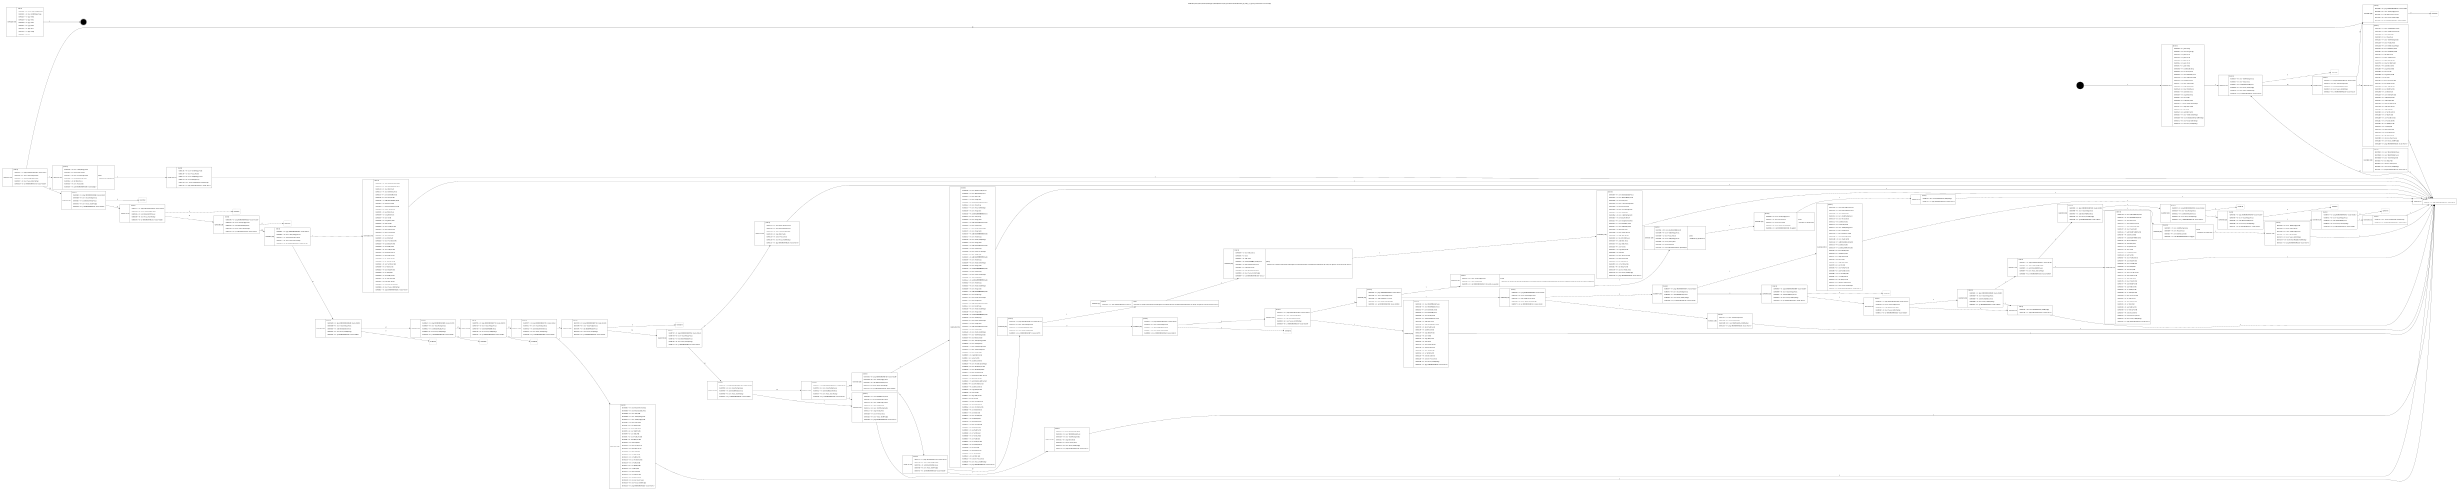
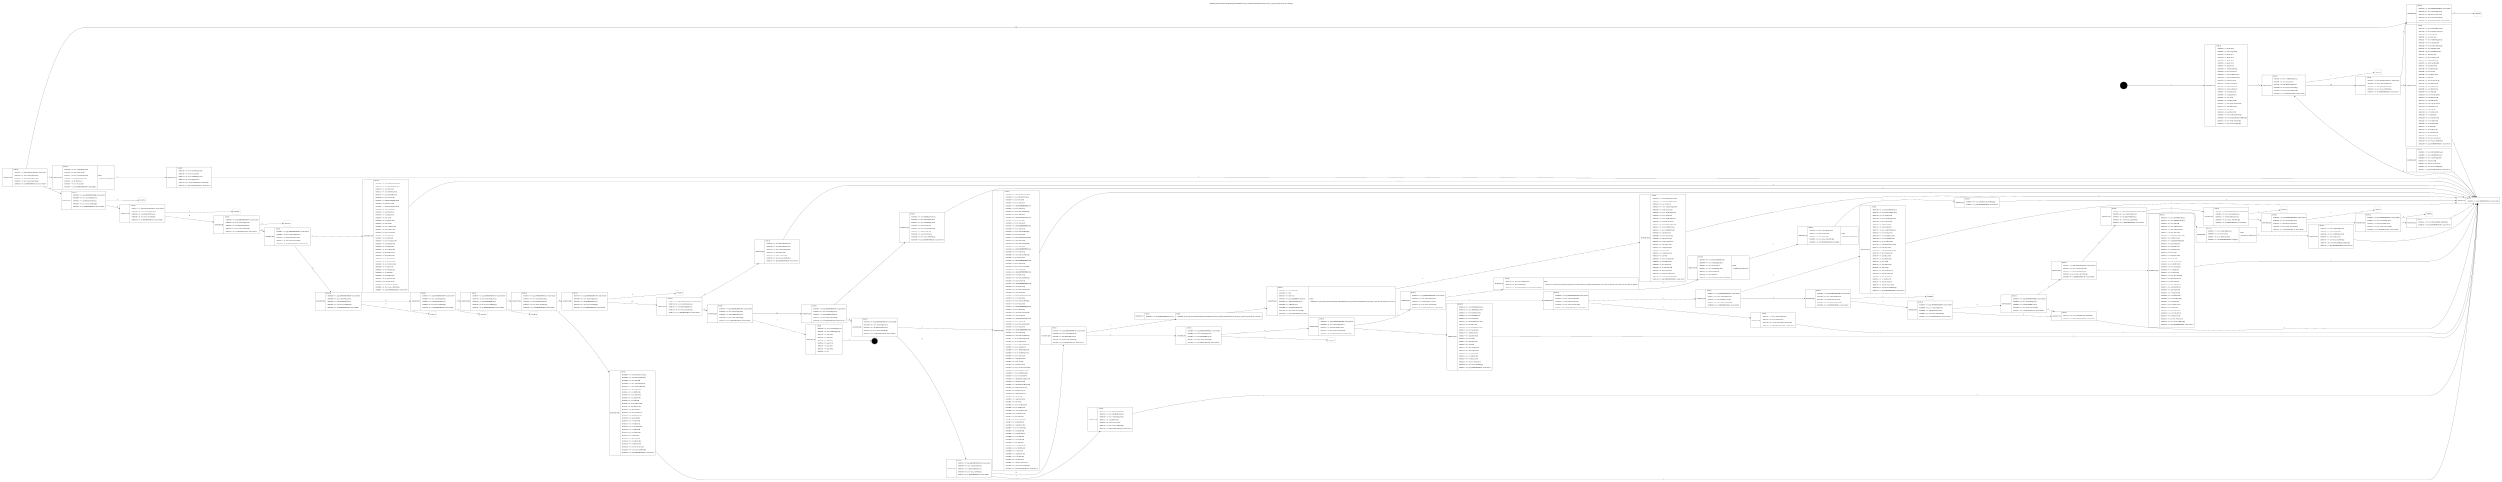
(802, 402) -> (779, 327)
